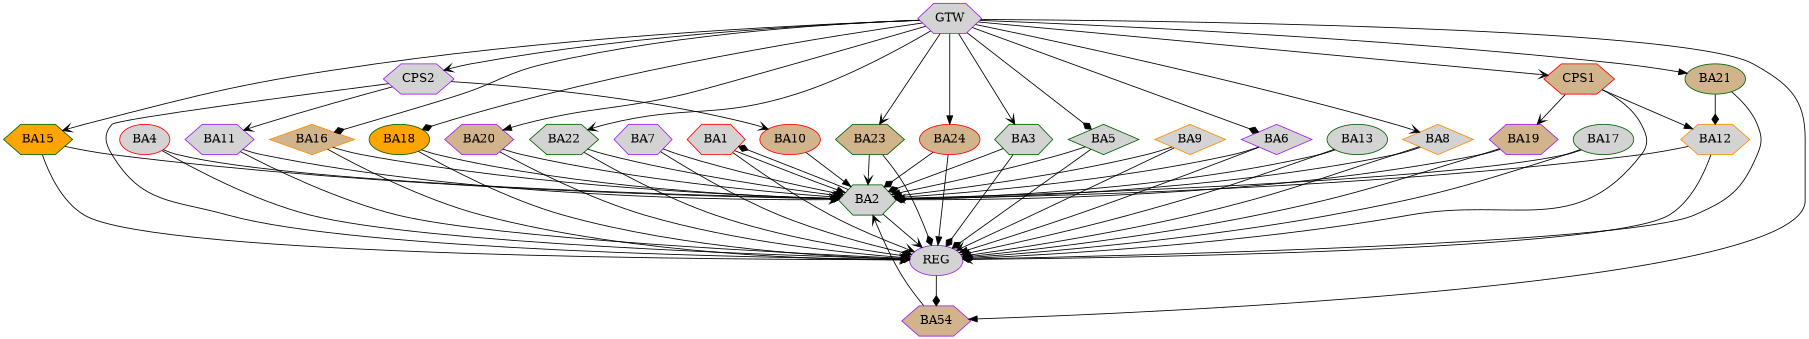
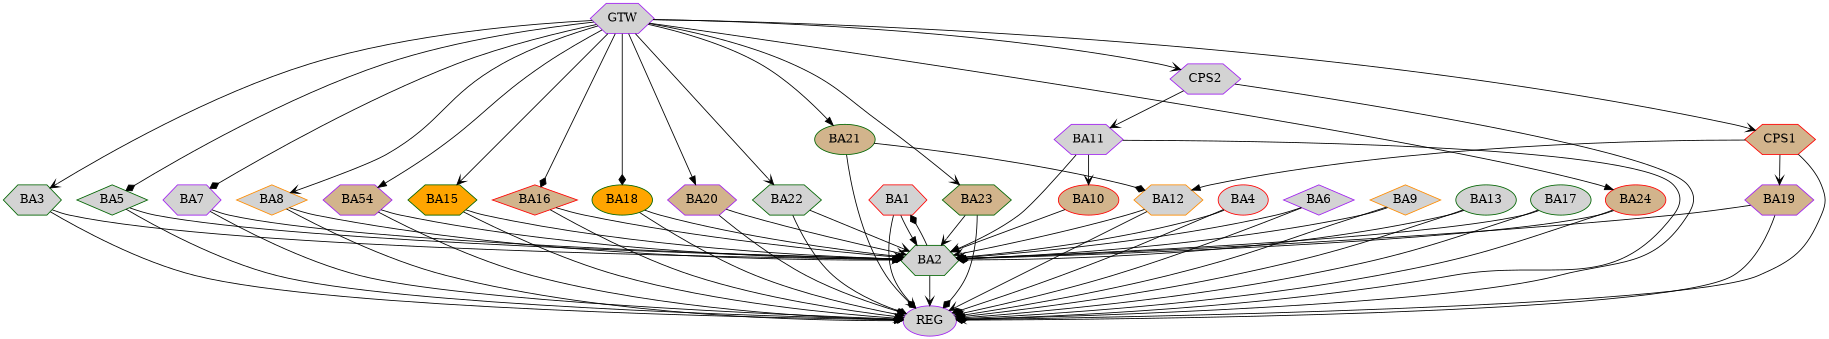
(1111, 78) -> (401, 87)
(607, 97) -> (1089, 166)
(312, 139) -> (535, 200)
(936, 286) -> (629, 296)
